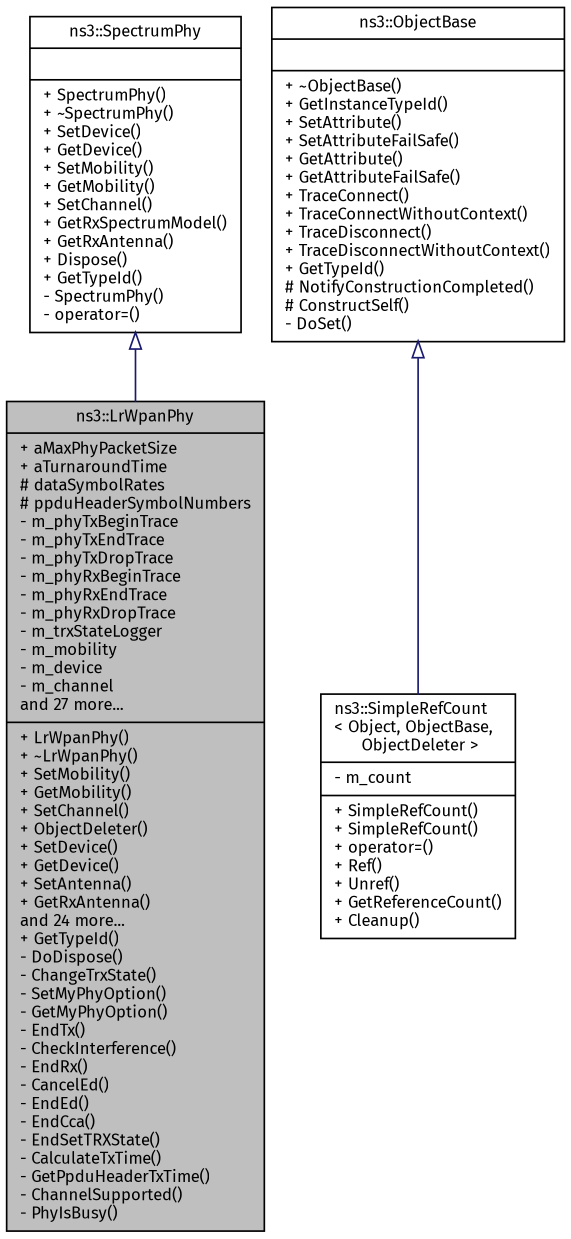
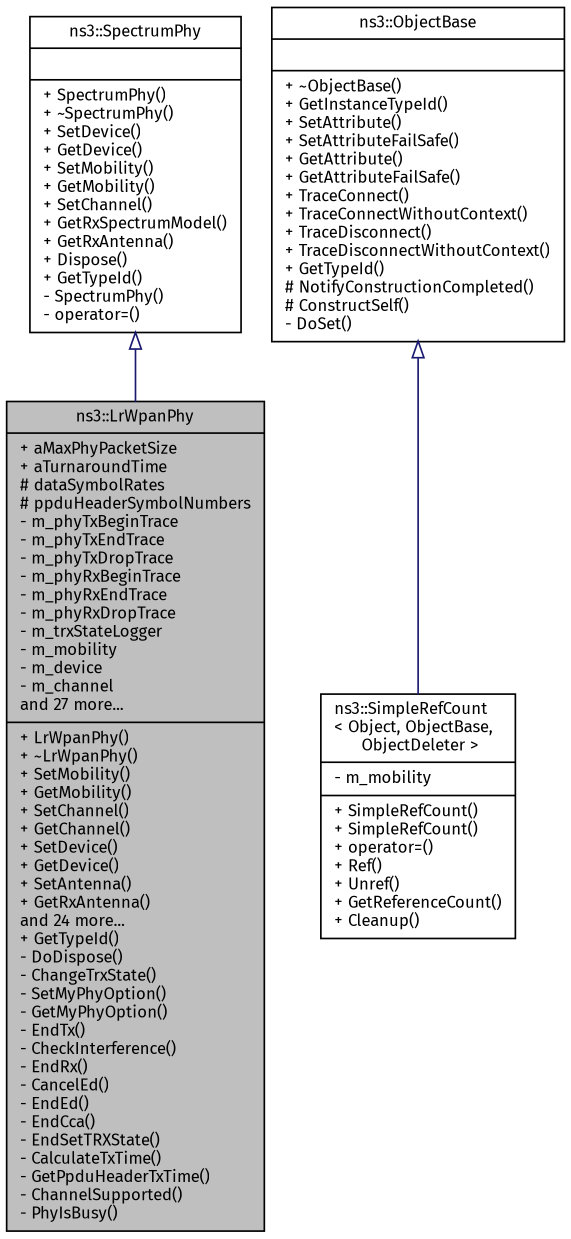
(373, 778) -> (383, 778)
(84, 830) -> (76, 830)
